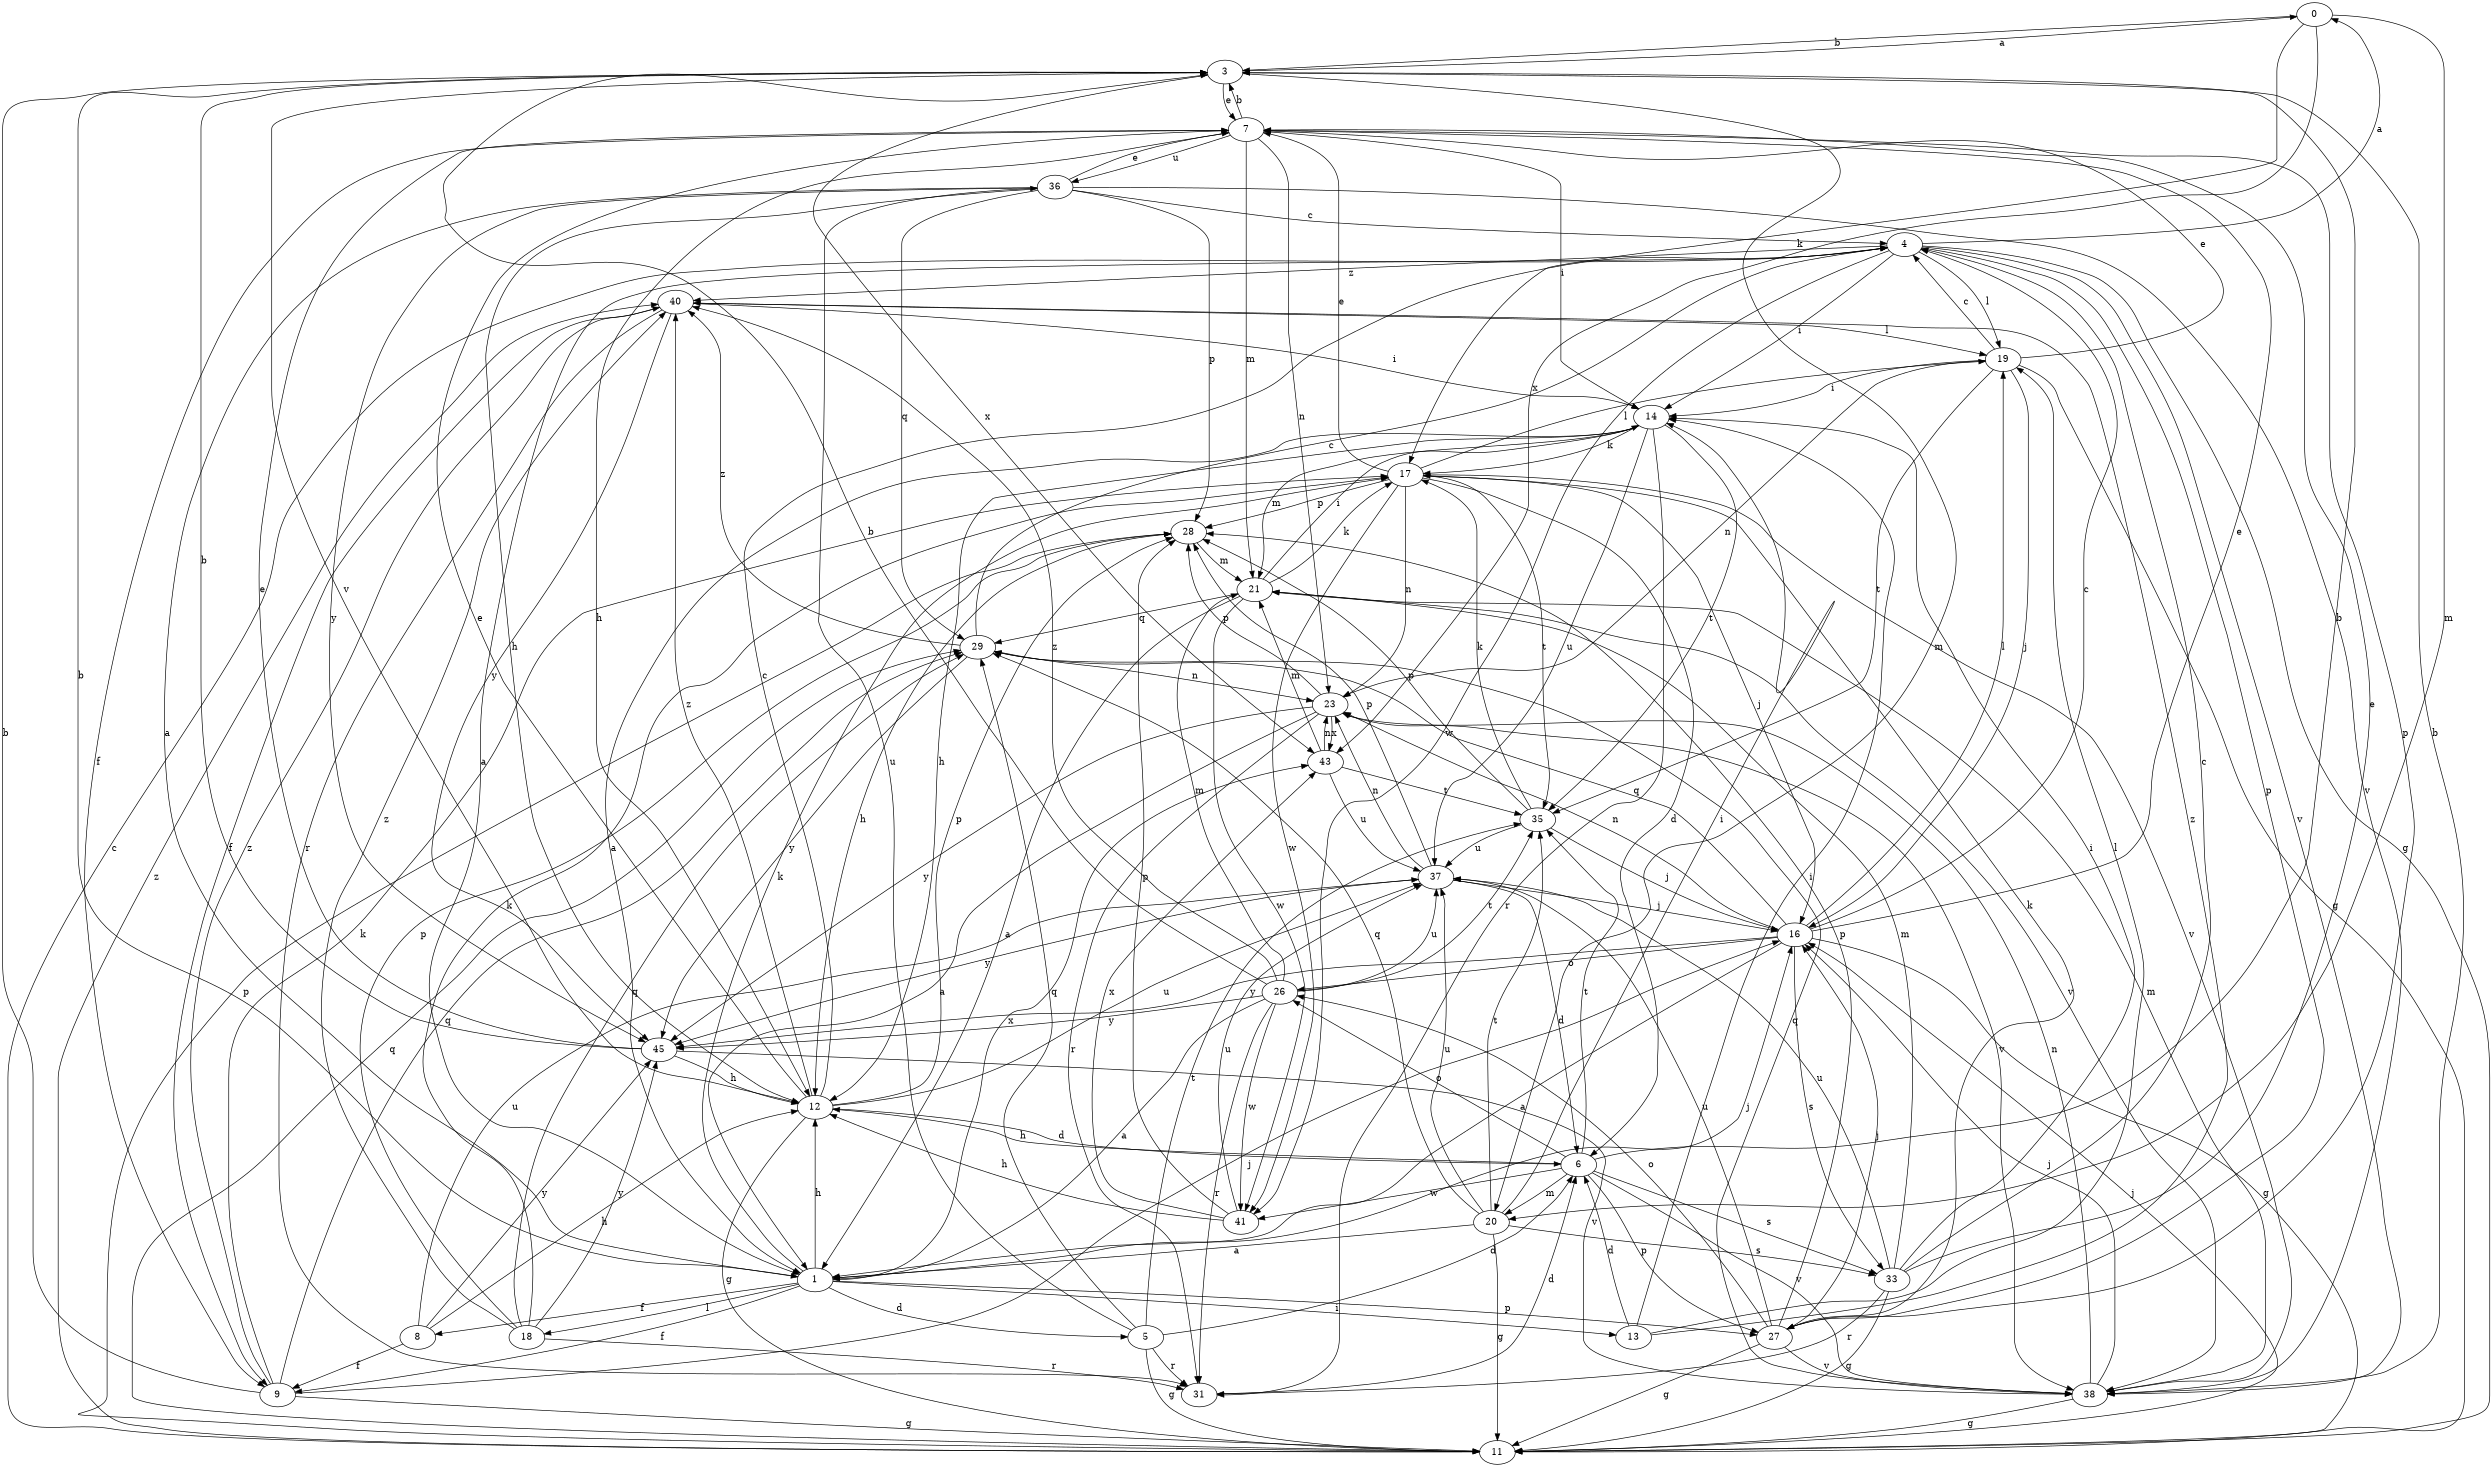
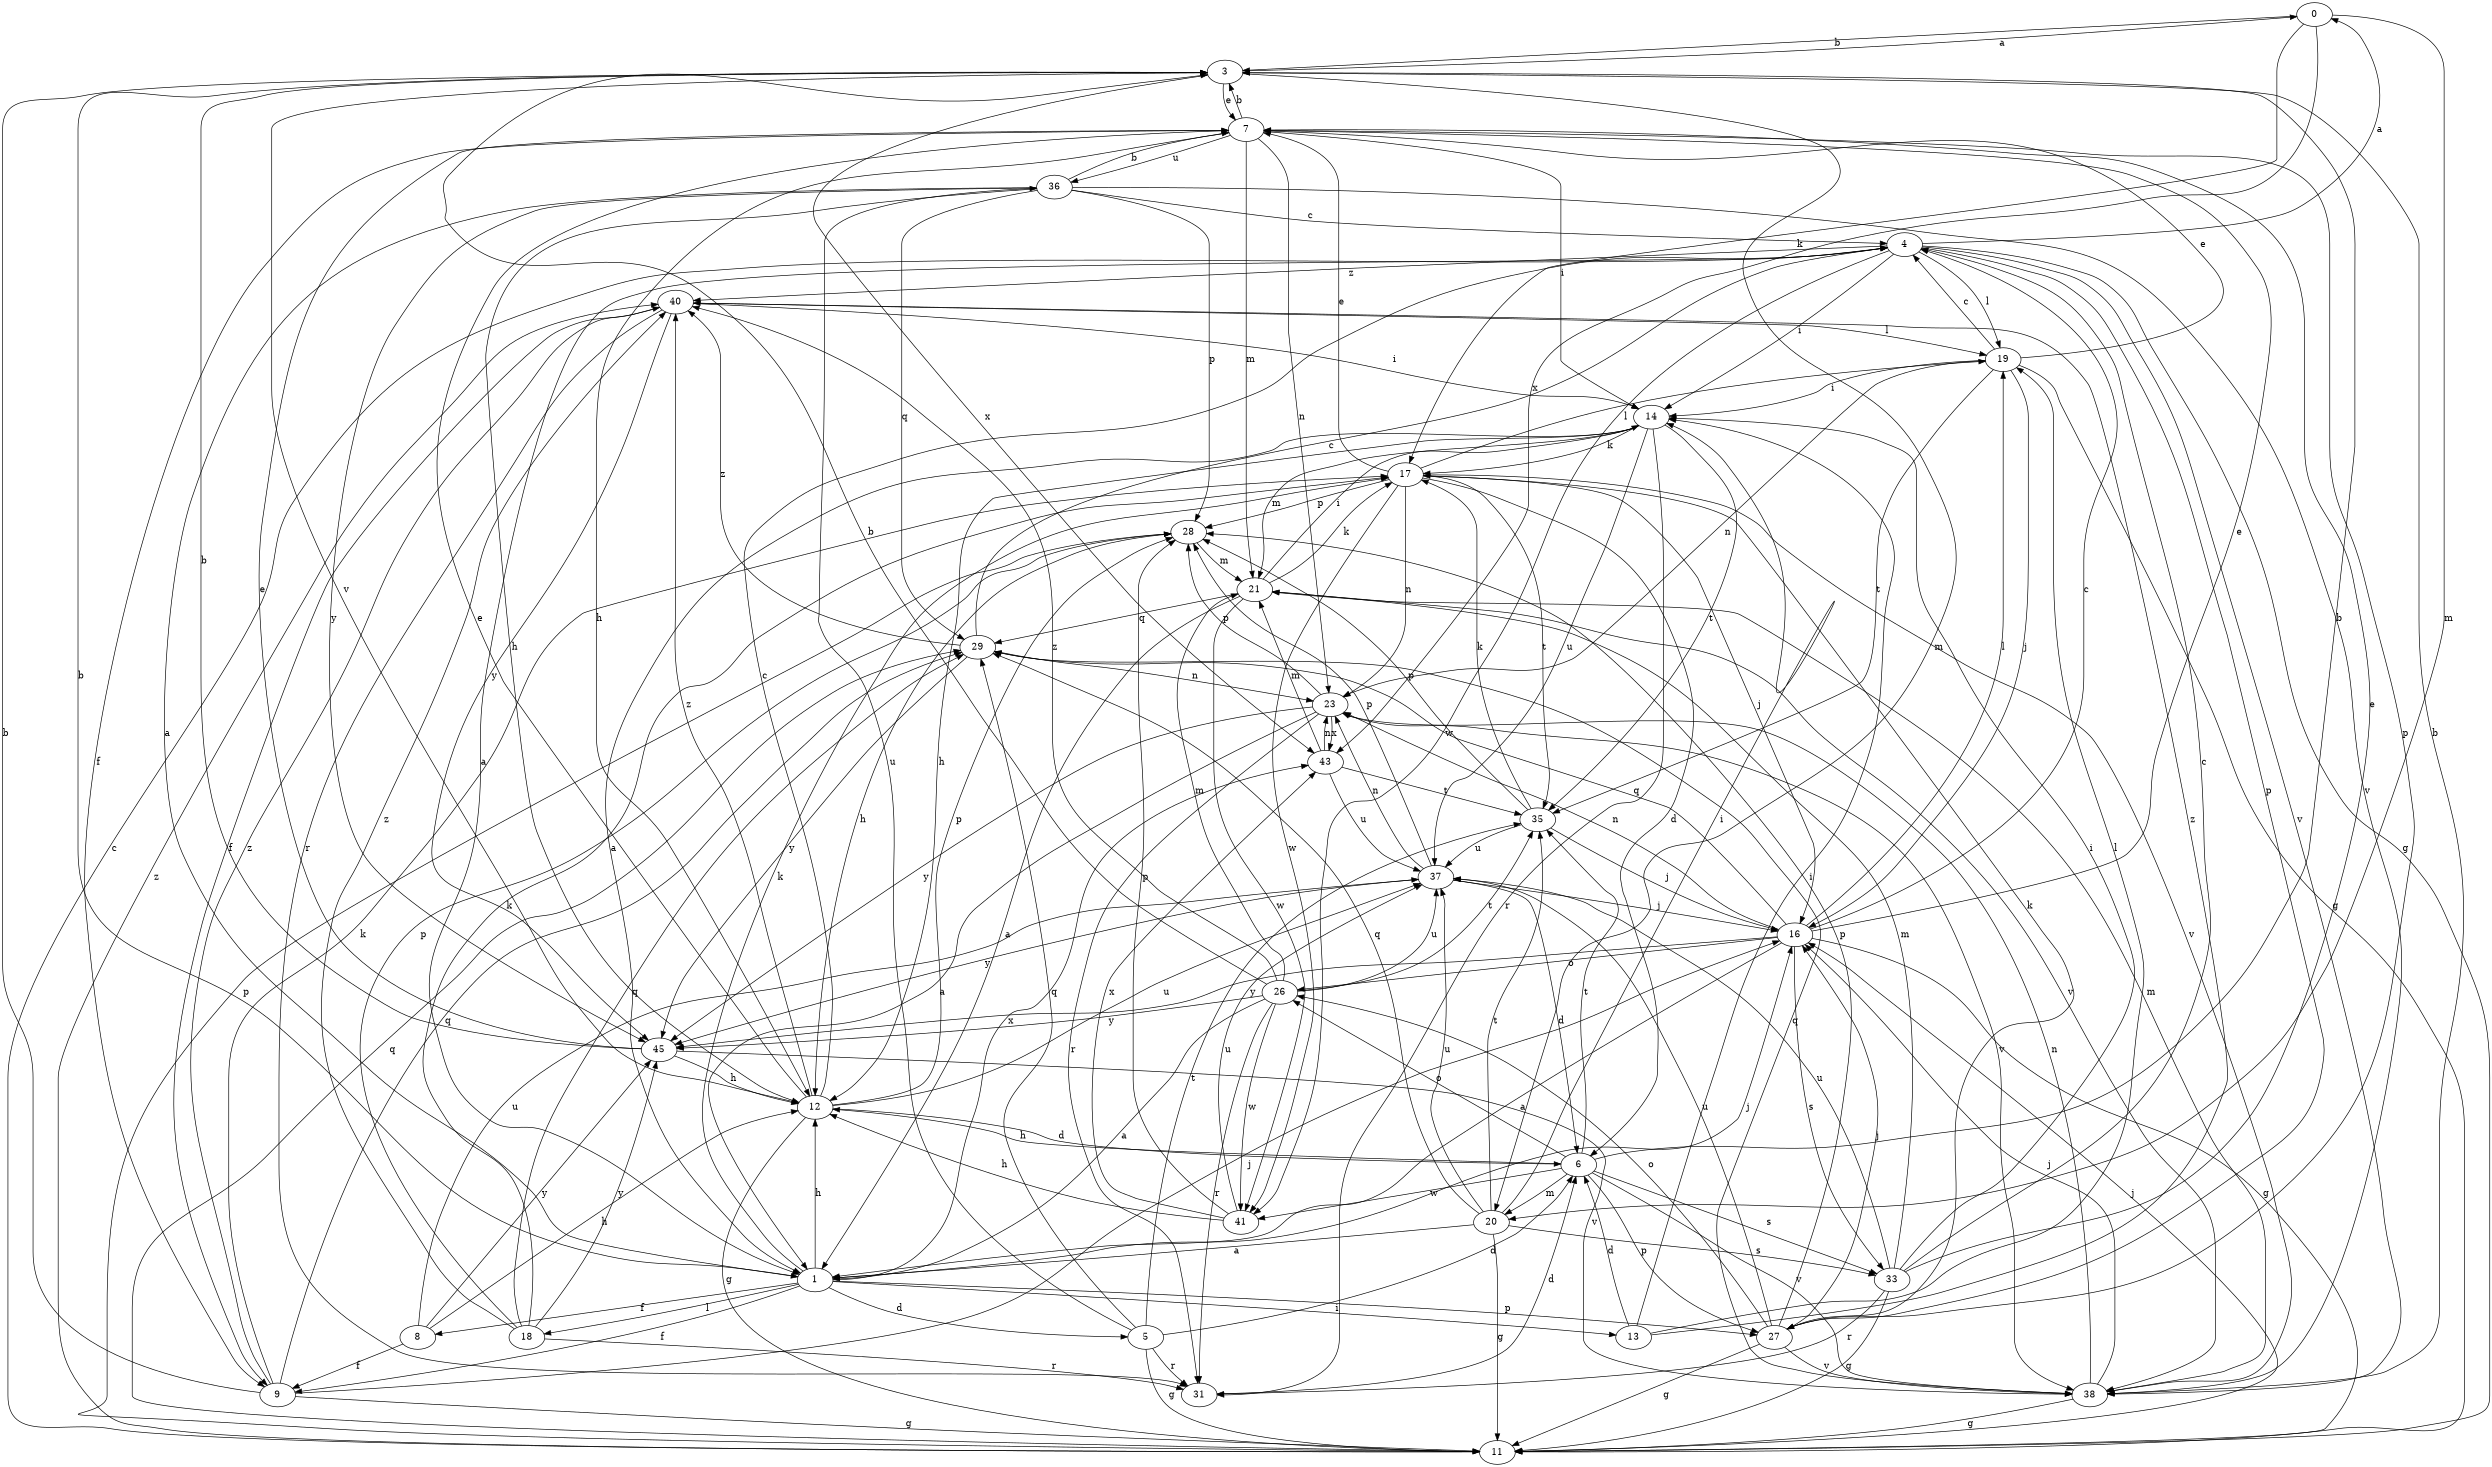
(1135, 158) -> (1134, 158)
